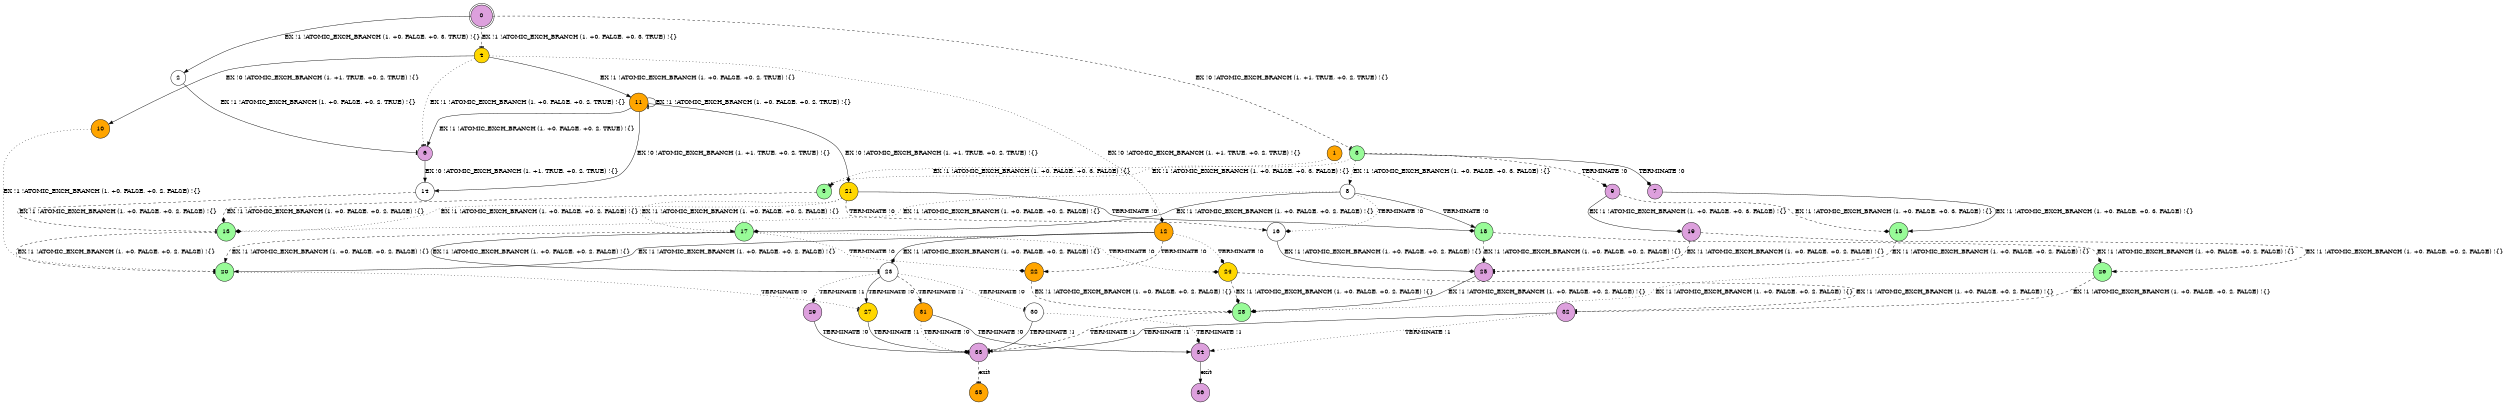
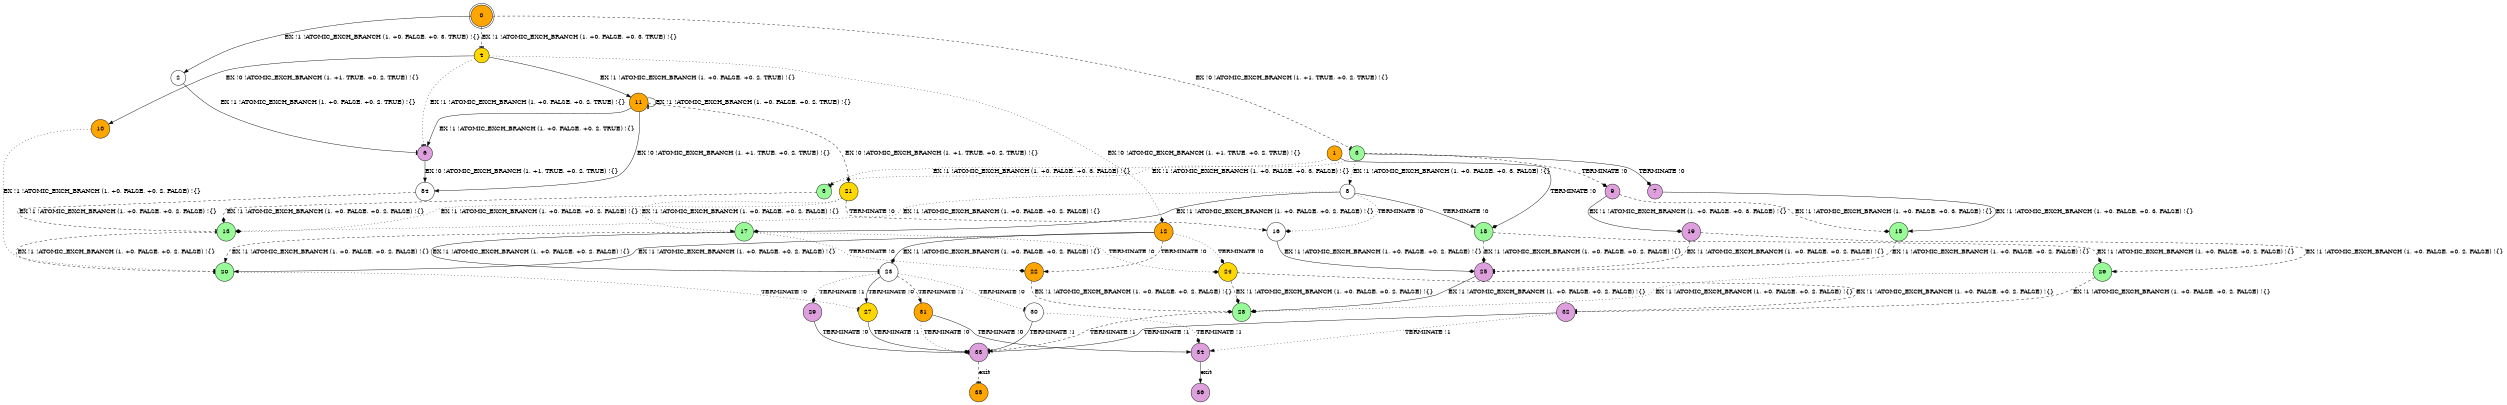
(482, 16) -> (482, 16)
(761, 119) -> (761, 119)
(425, 192) -> (425, 192)
(1193, 220) -> (1486, 163)
